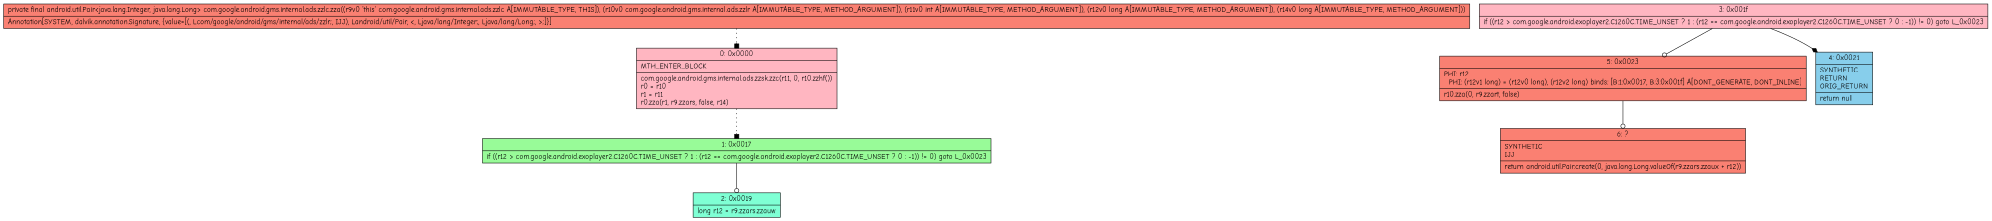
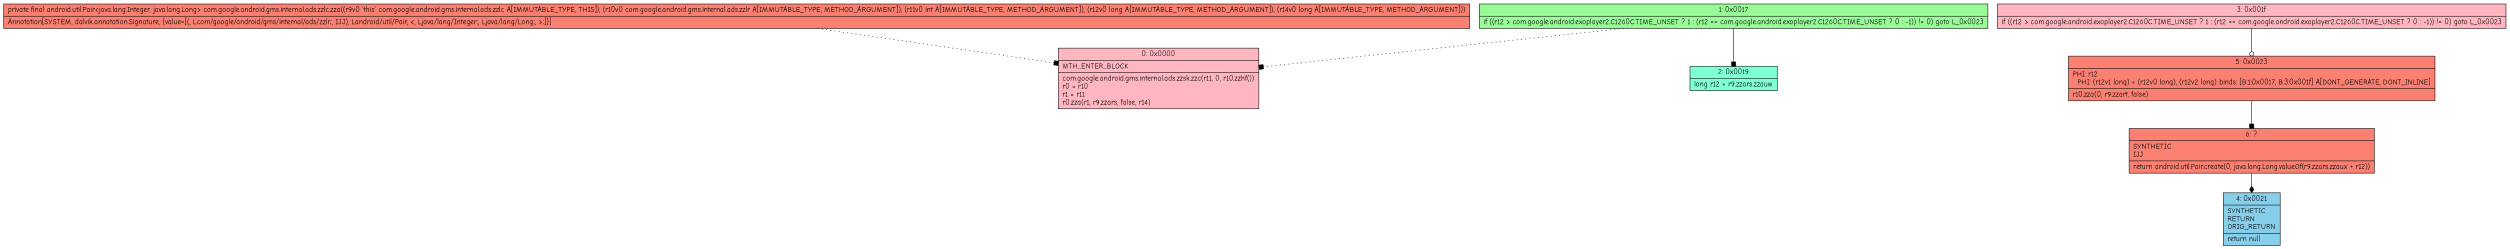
(1792, 37) -> (2252, 180)
(1623, 112) -> (2252, 112)
(737, 121) -> (1444, 48)
(737, 176) -> (1734, 45)
